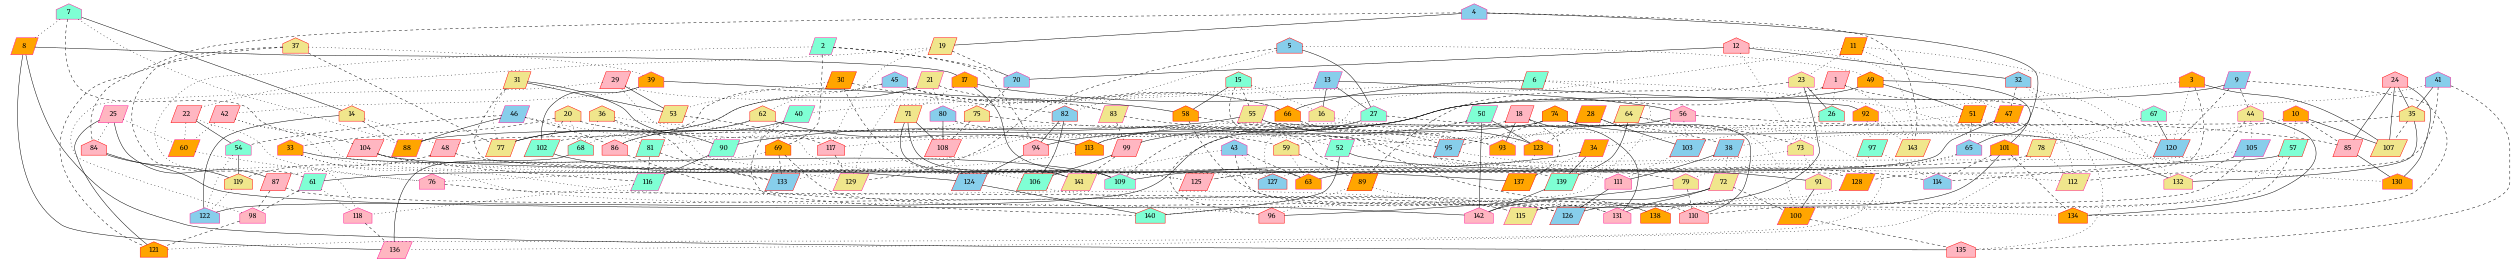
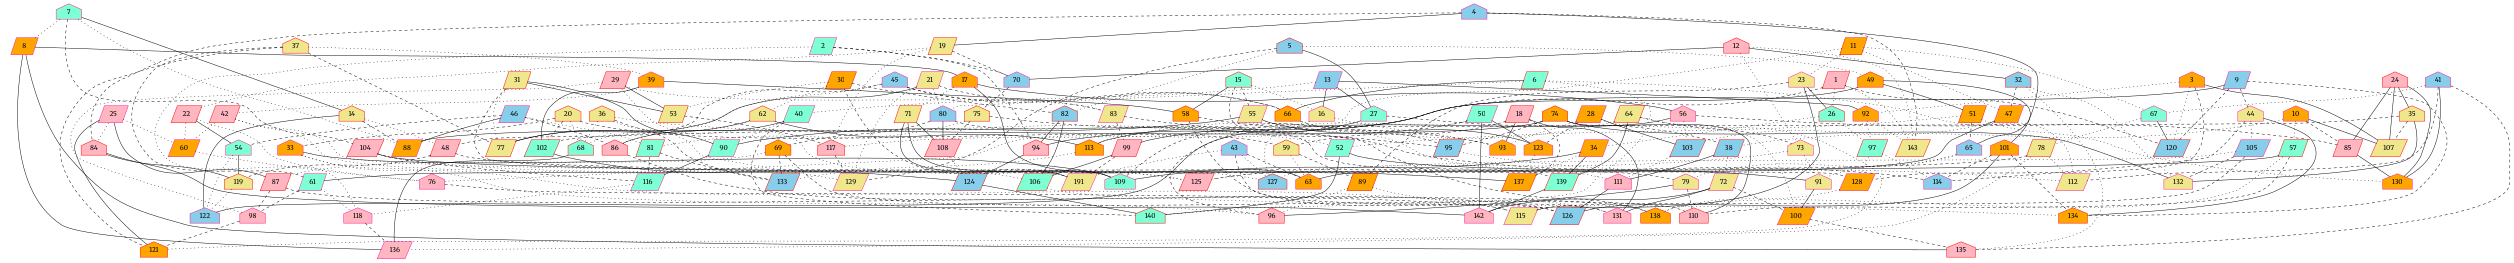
(2426, 96) -> (2437, 138)
(820, 108) -> (860, 134)
none -> (1850, 130)
(1079, 182) -> (1079, 182)
